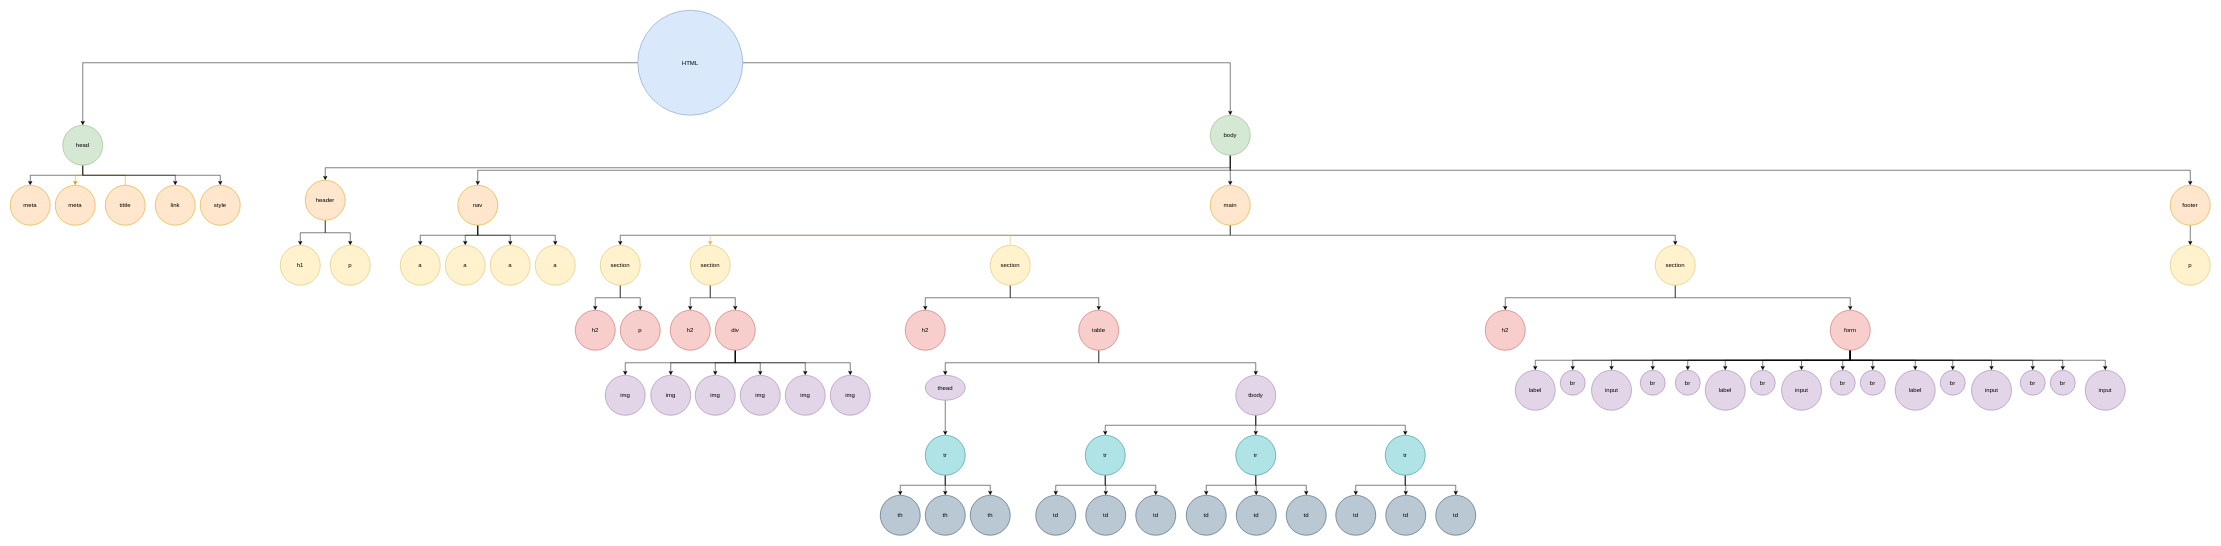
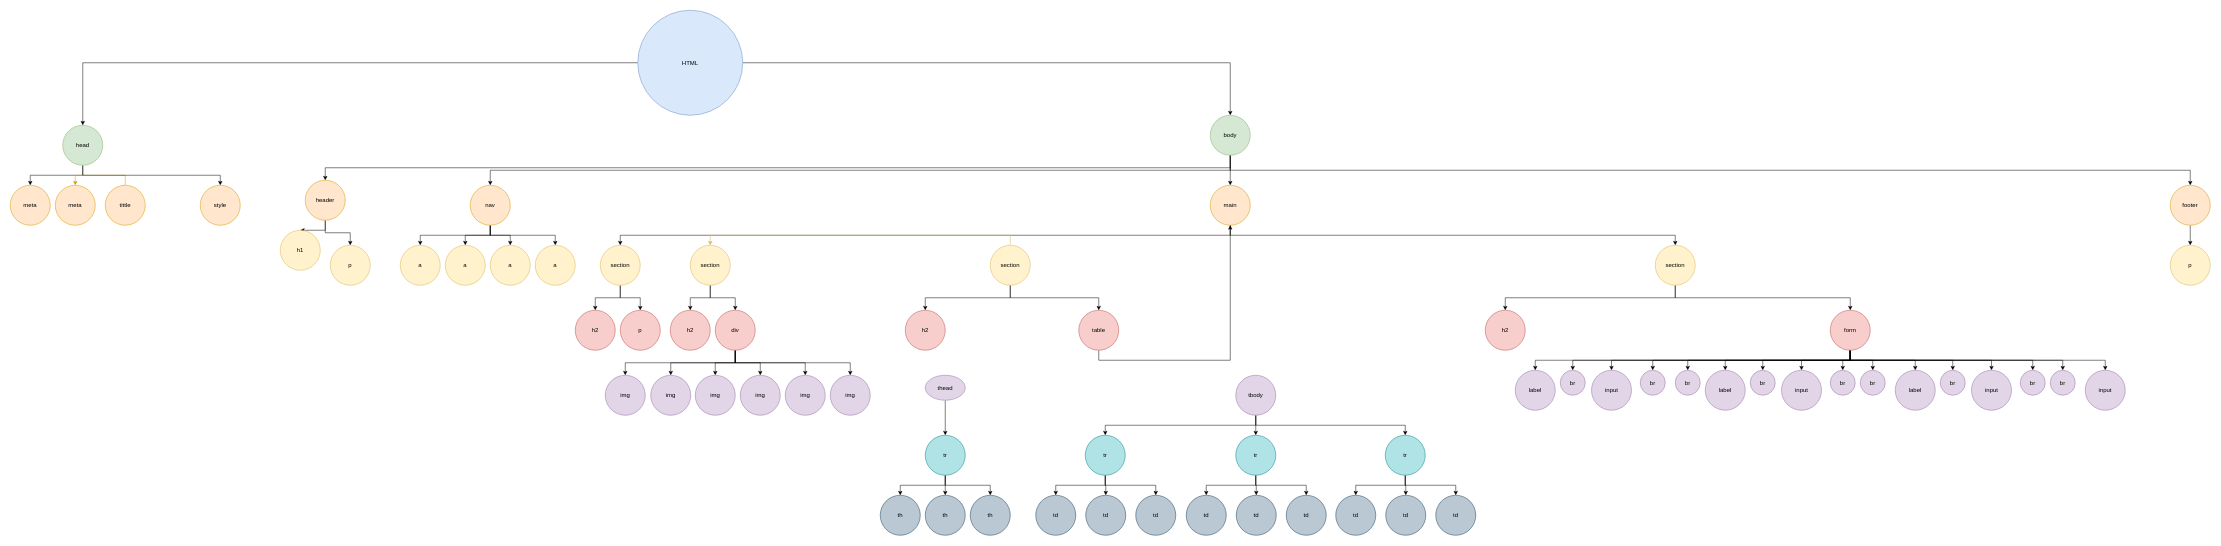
(175, 180) -> none
(175, 205) -> none
(478, 205) -> (490, 205)
(300, 265) -> (300, 250)
(945, 370) -> none
(1256, 370) -> (1226, 360)
